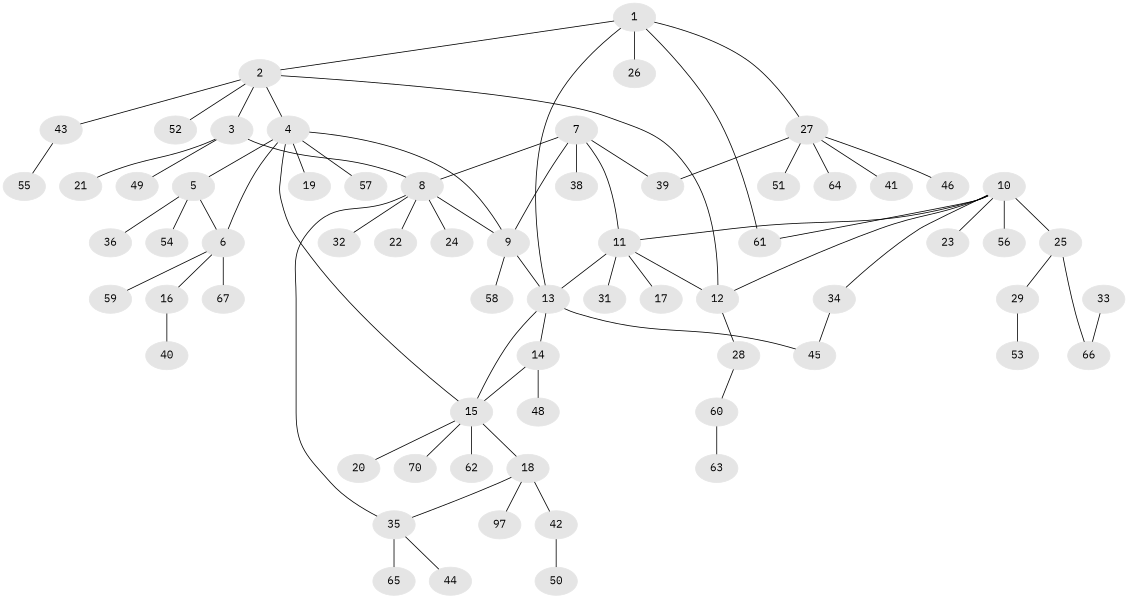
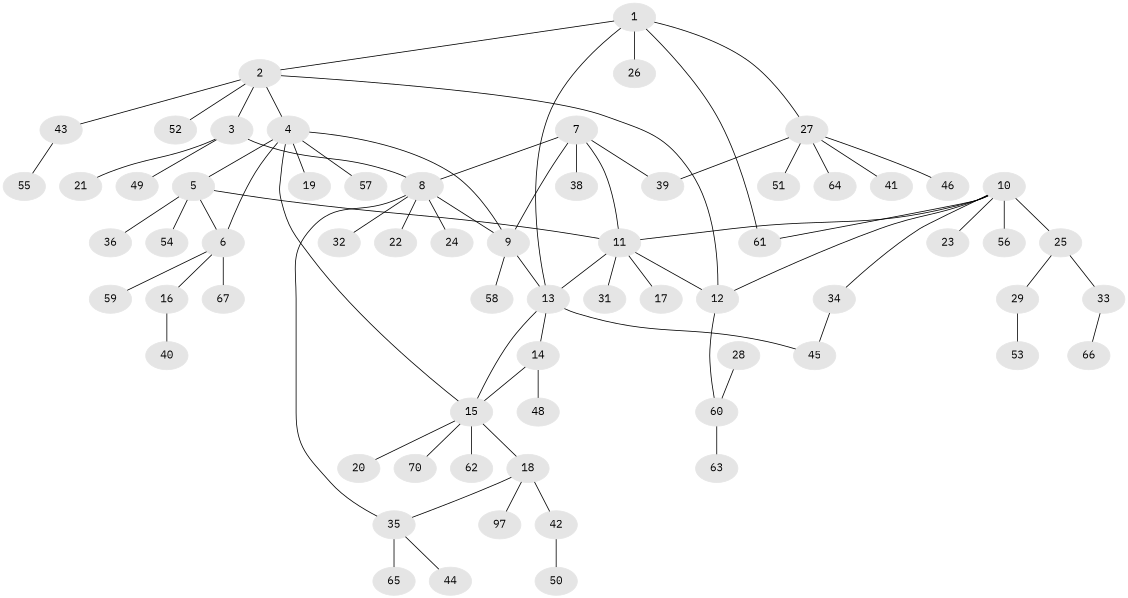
none -> (397, 213)
(1072, 300) -> (1082, 271)
(728, 327) -> (710, 356)
